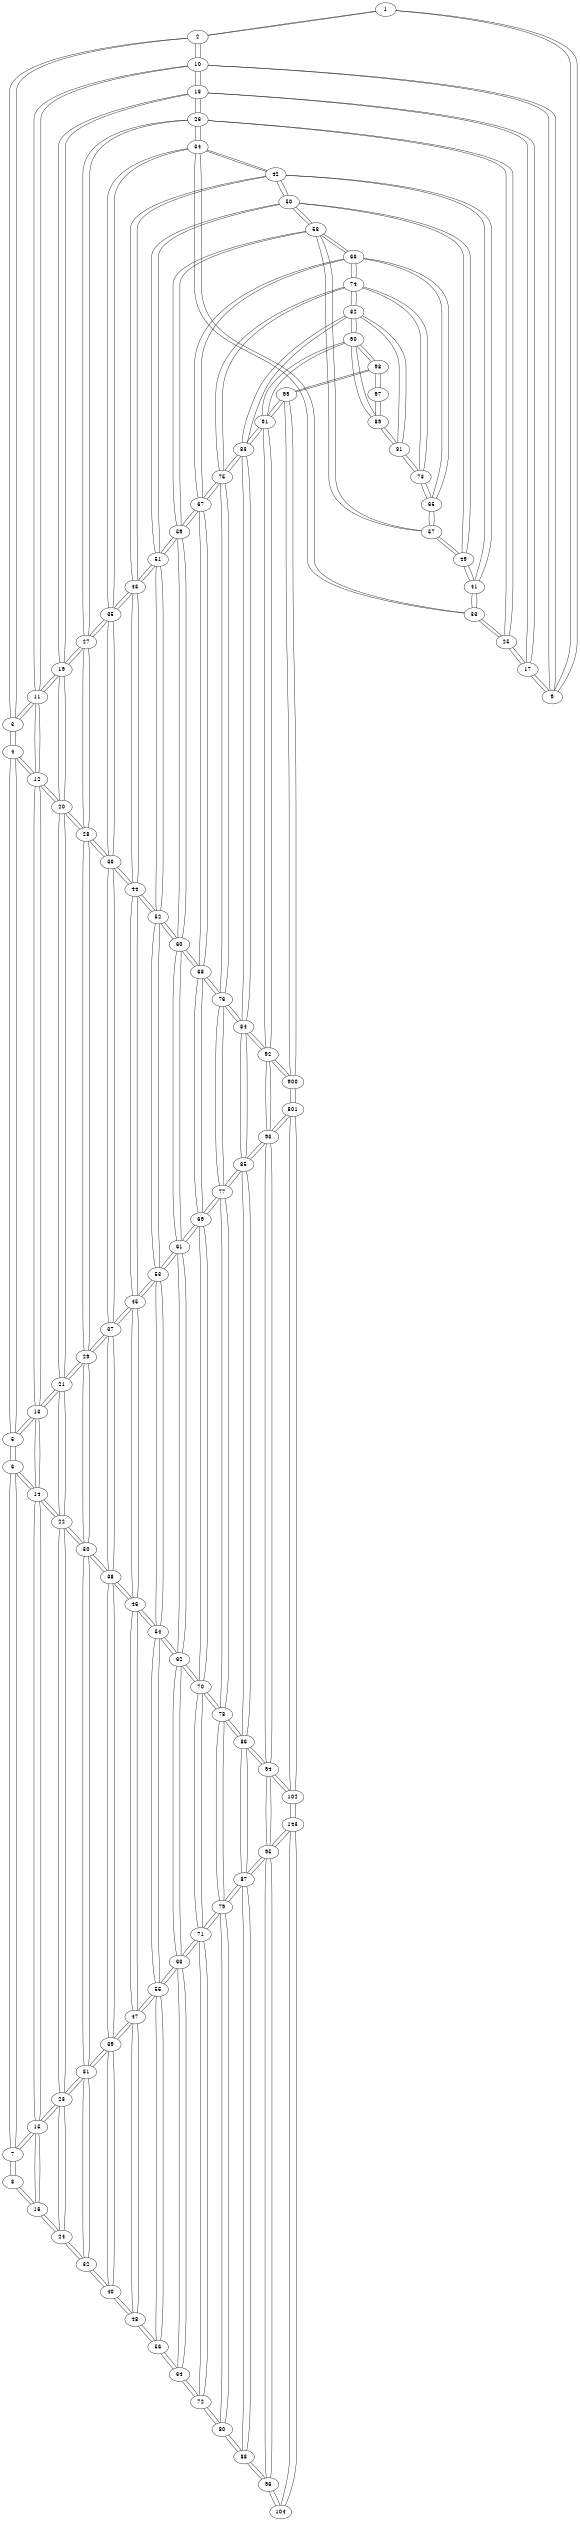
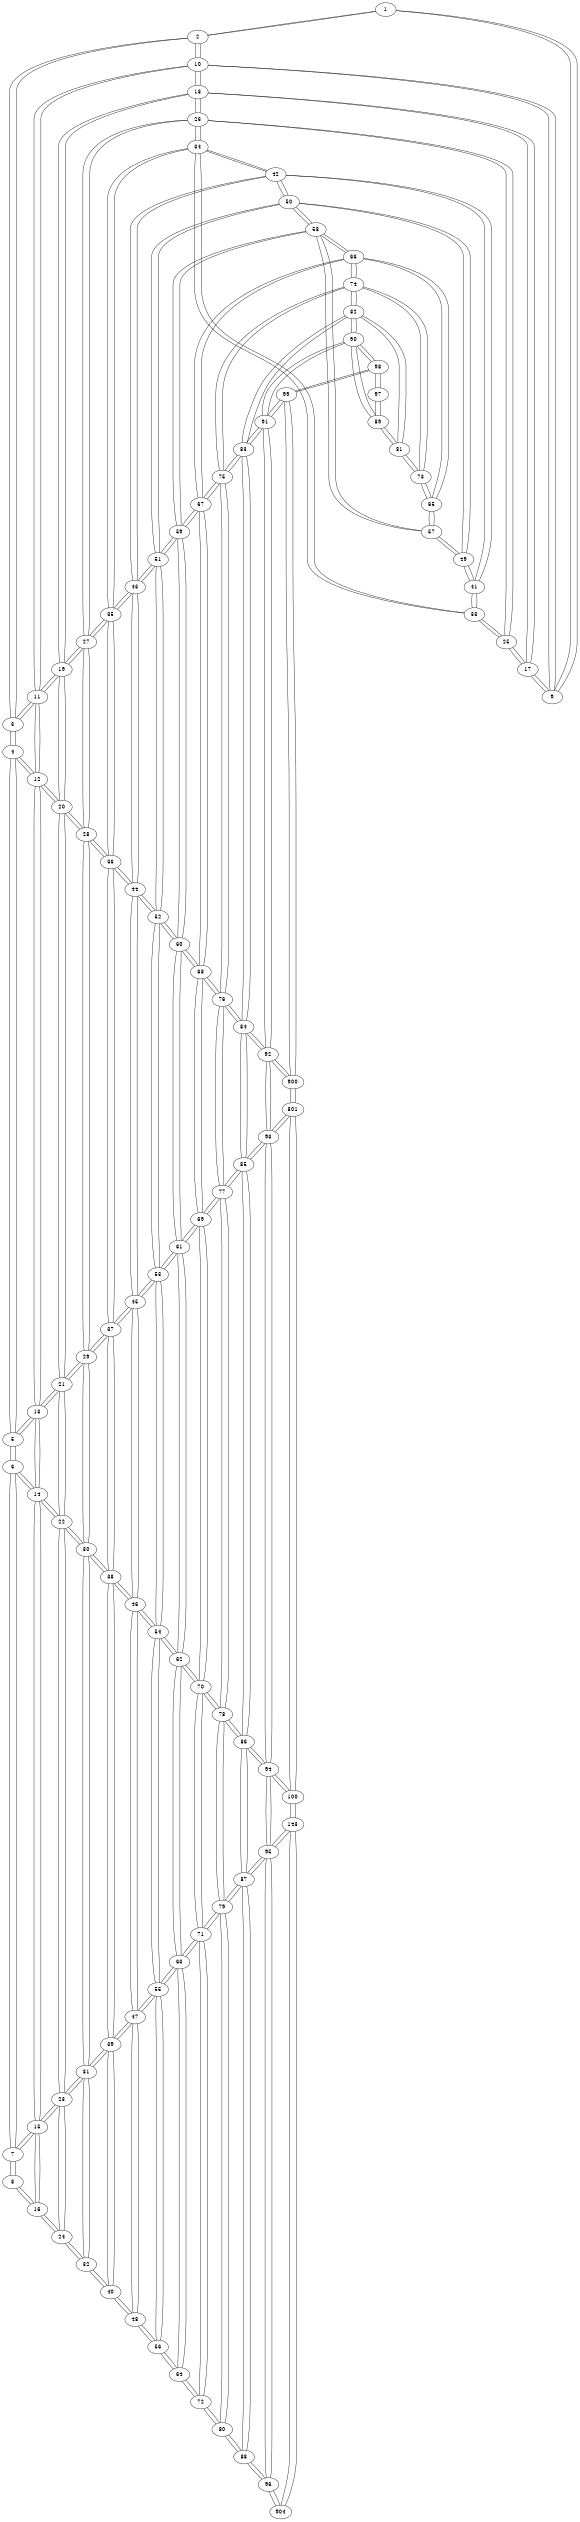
(293, 1797) -> (293, 1797)
(281, 2512) -> (281, 2512)
